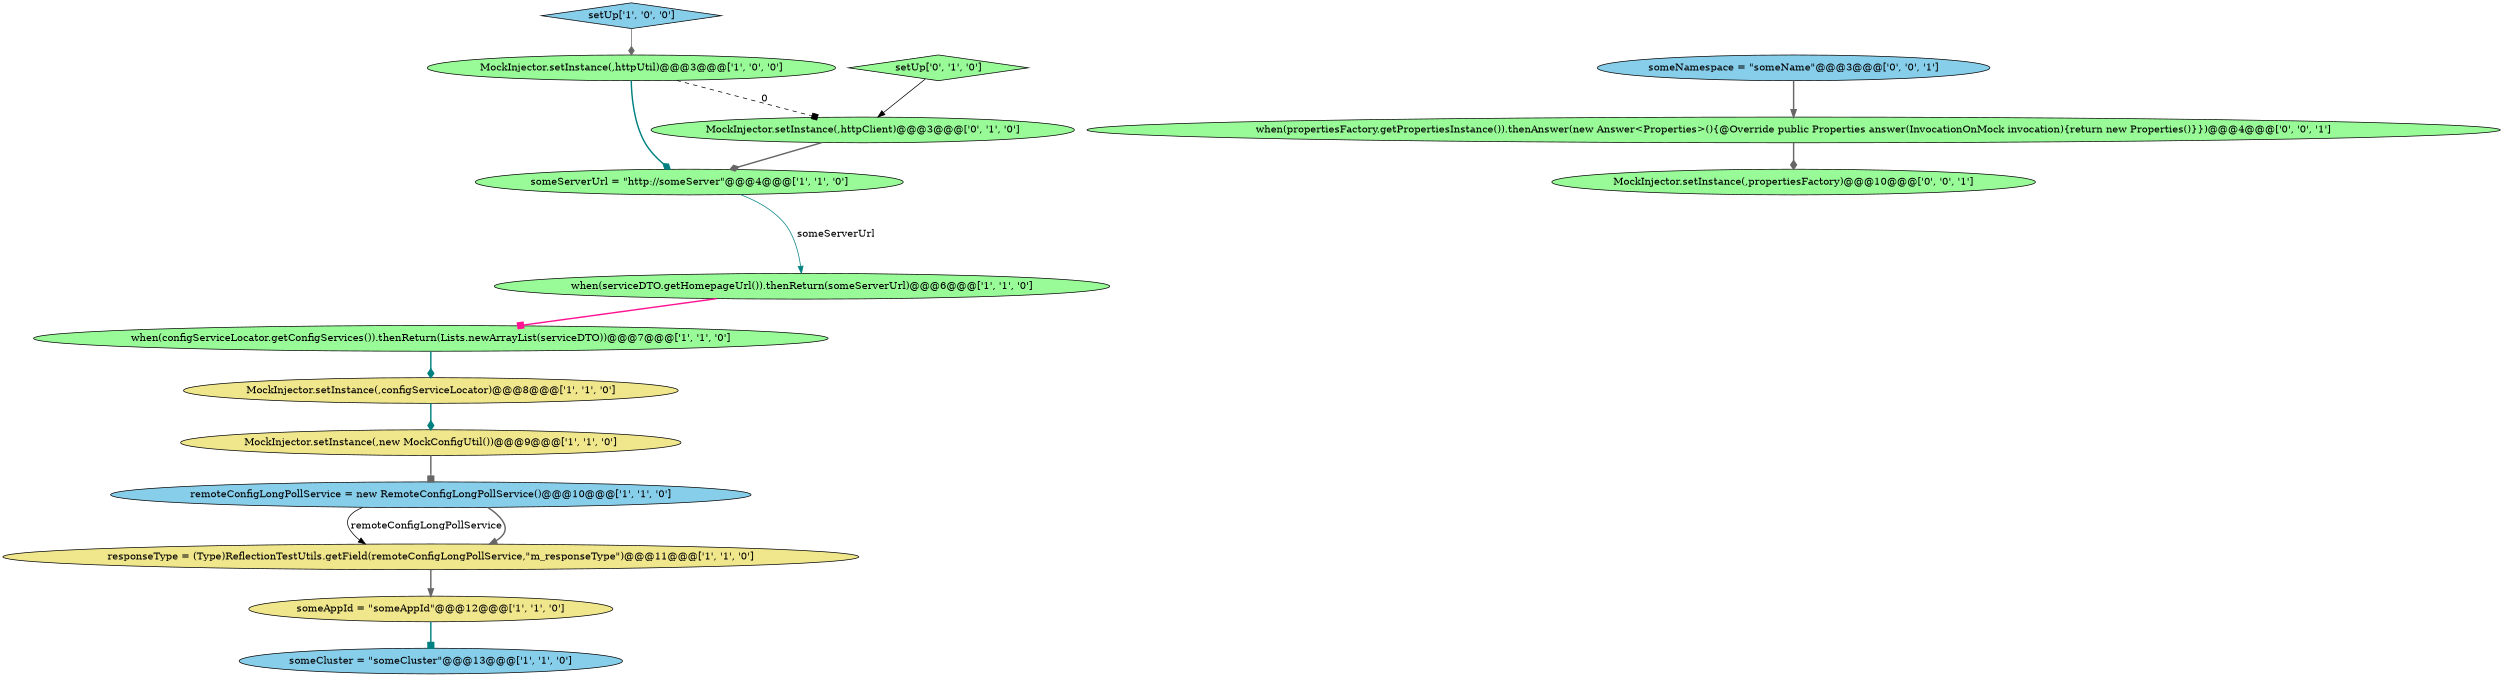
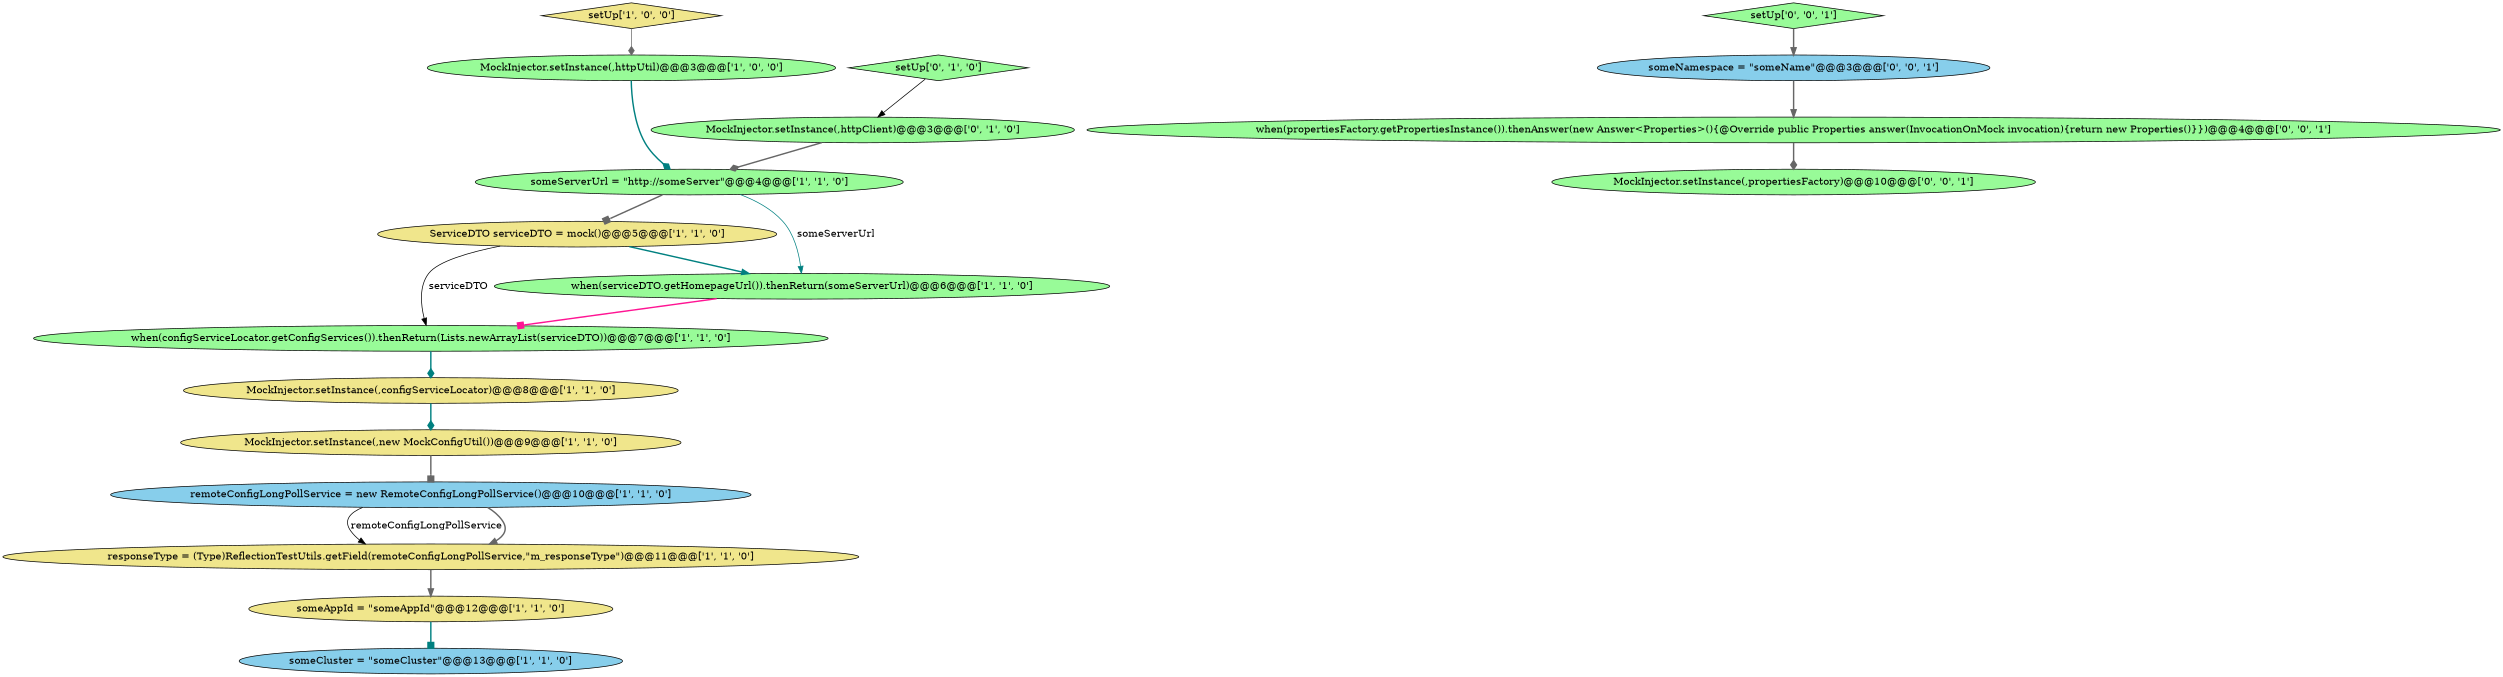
(631, 16) -> (631, 16)
none -> (1794, 16)
(743, 98) -> none
none -> (577, 234)
